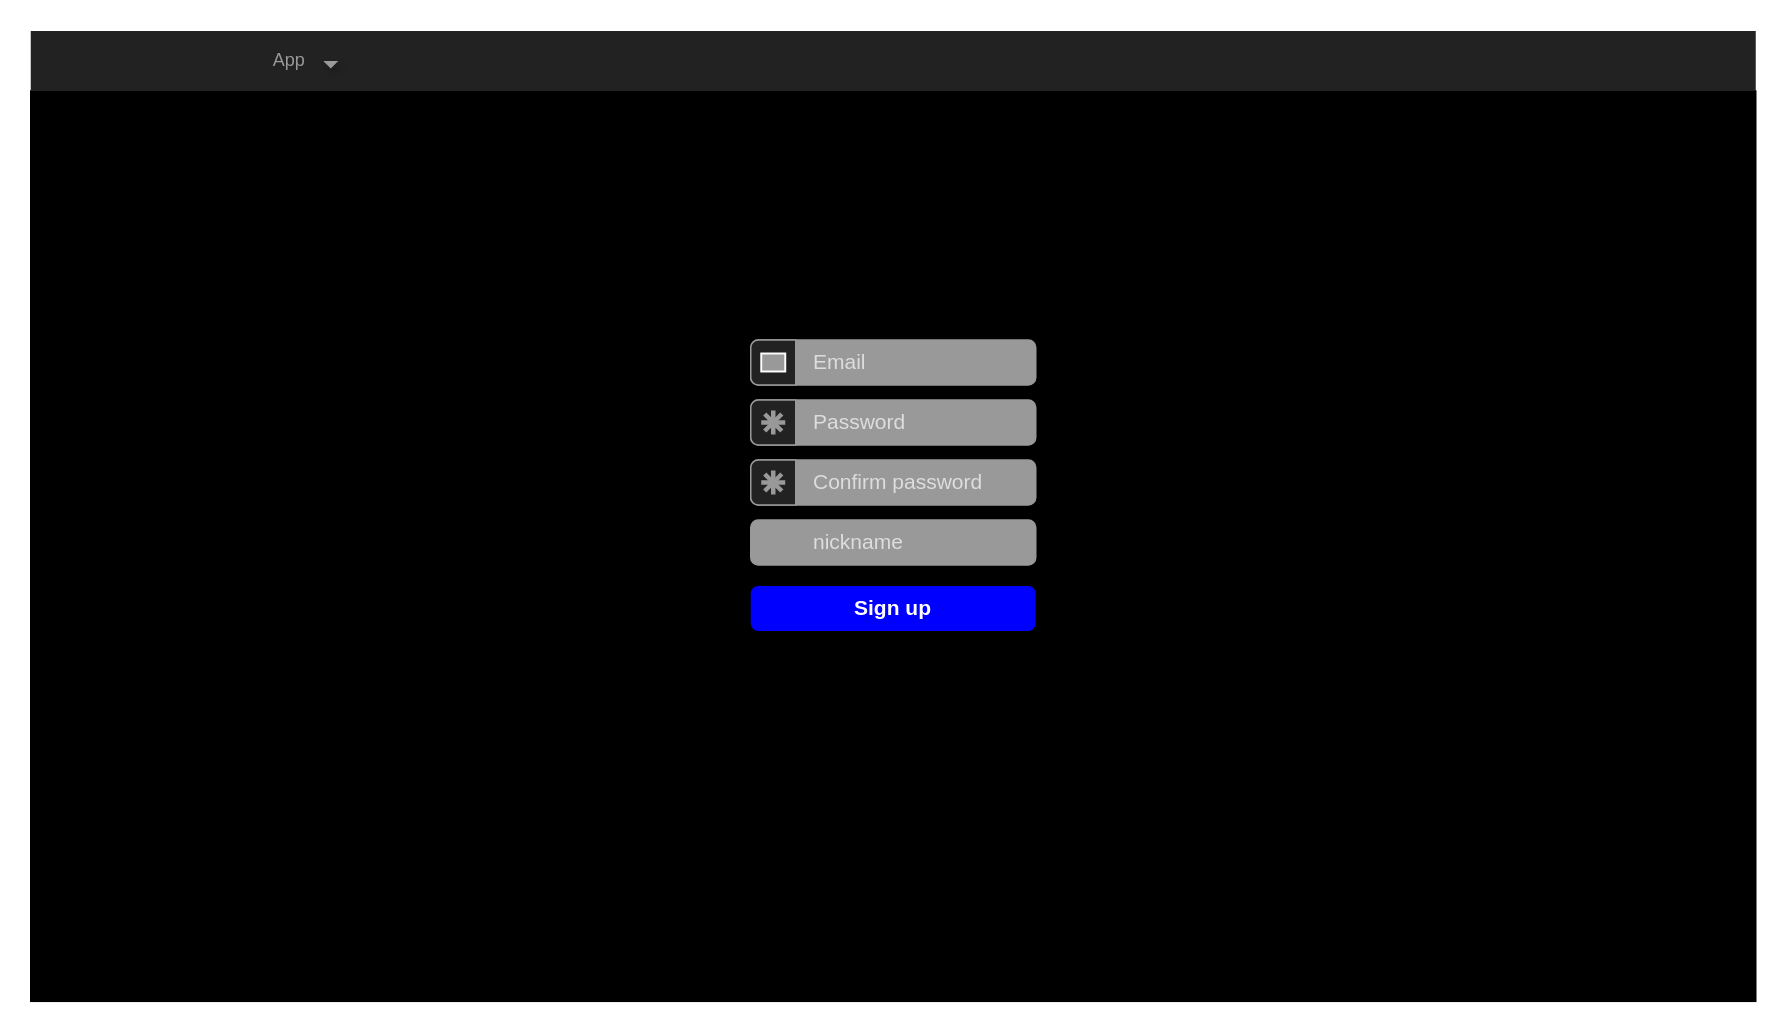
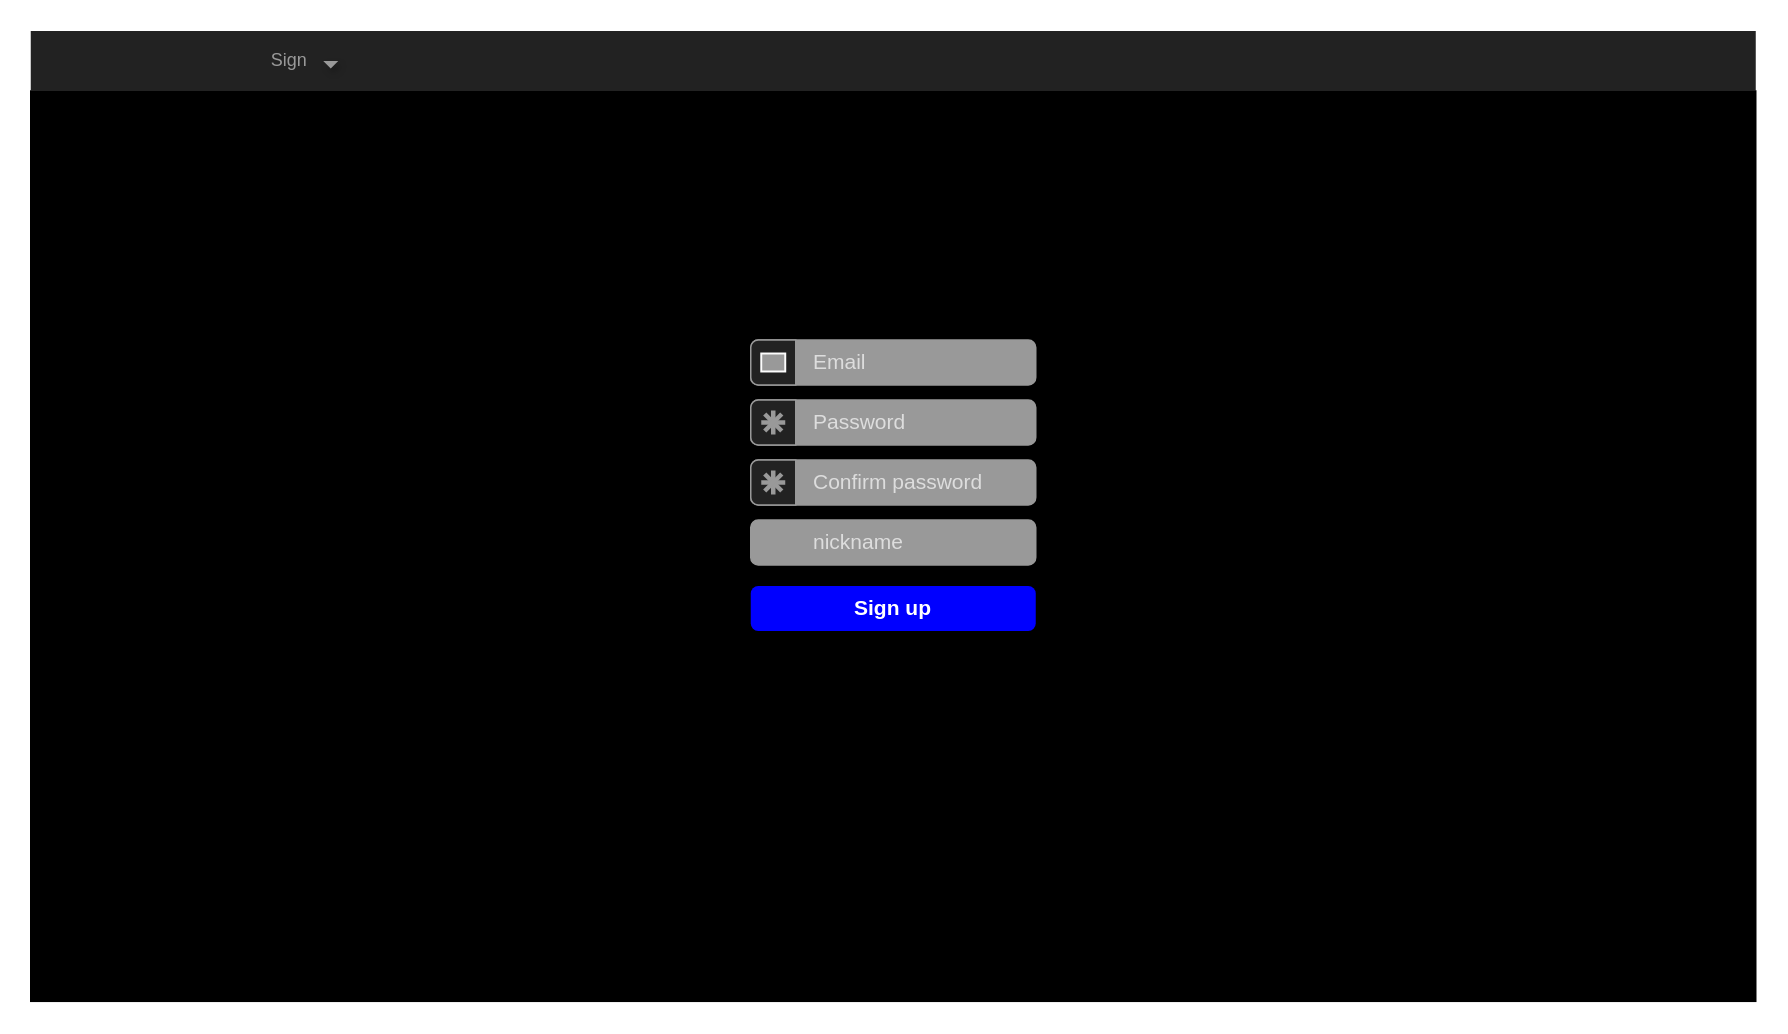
(290, 61) -> (290, 61)
